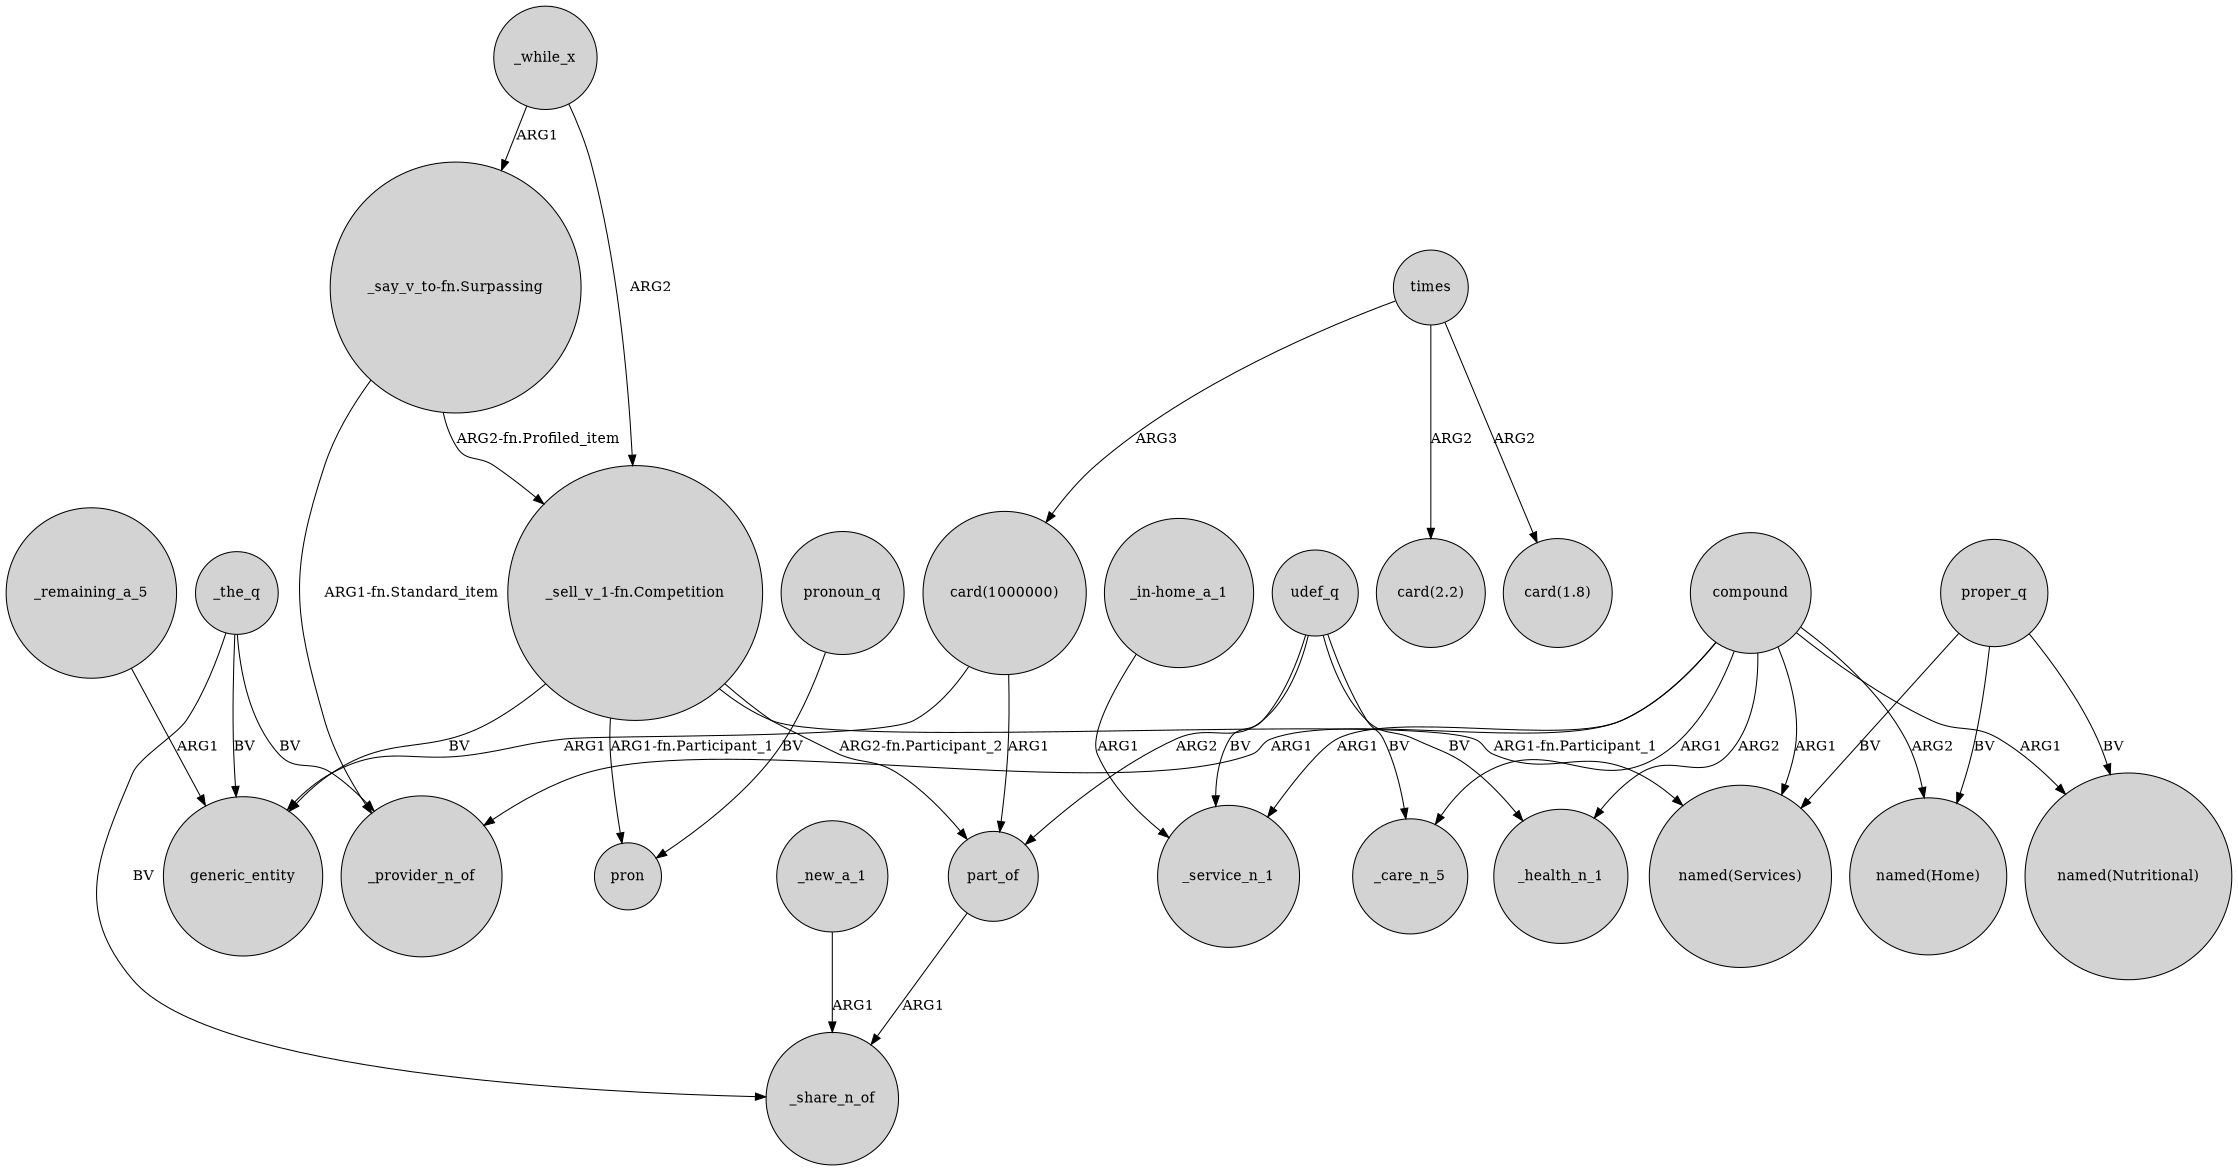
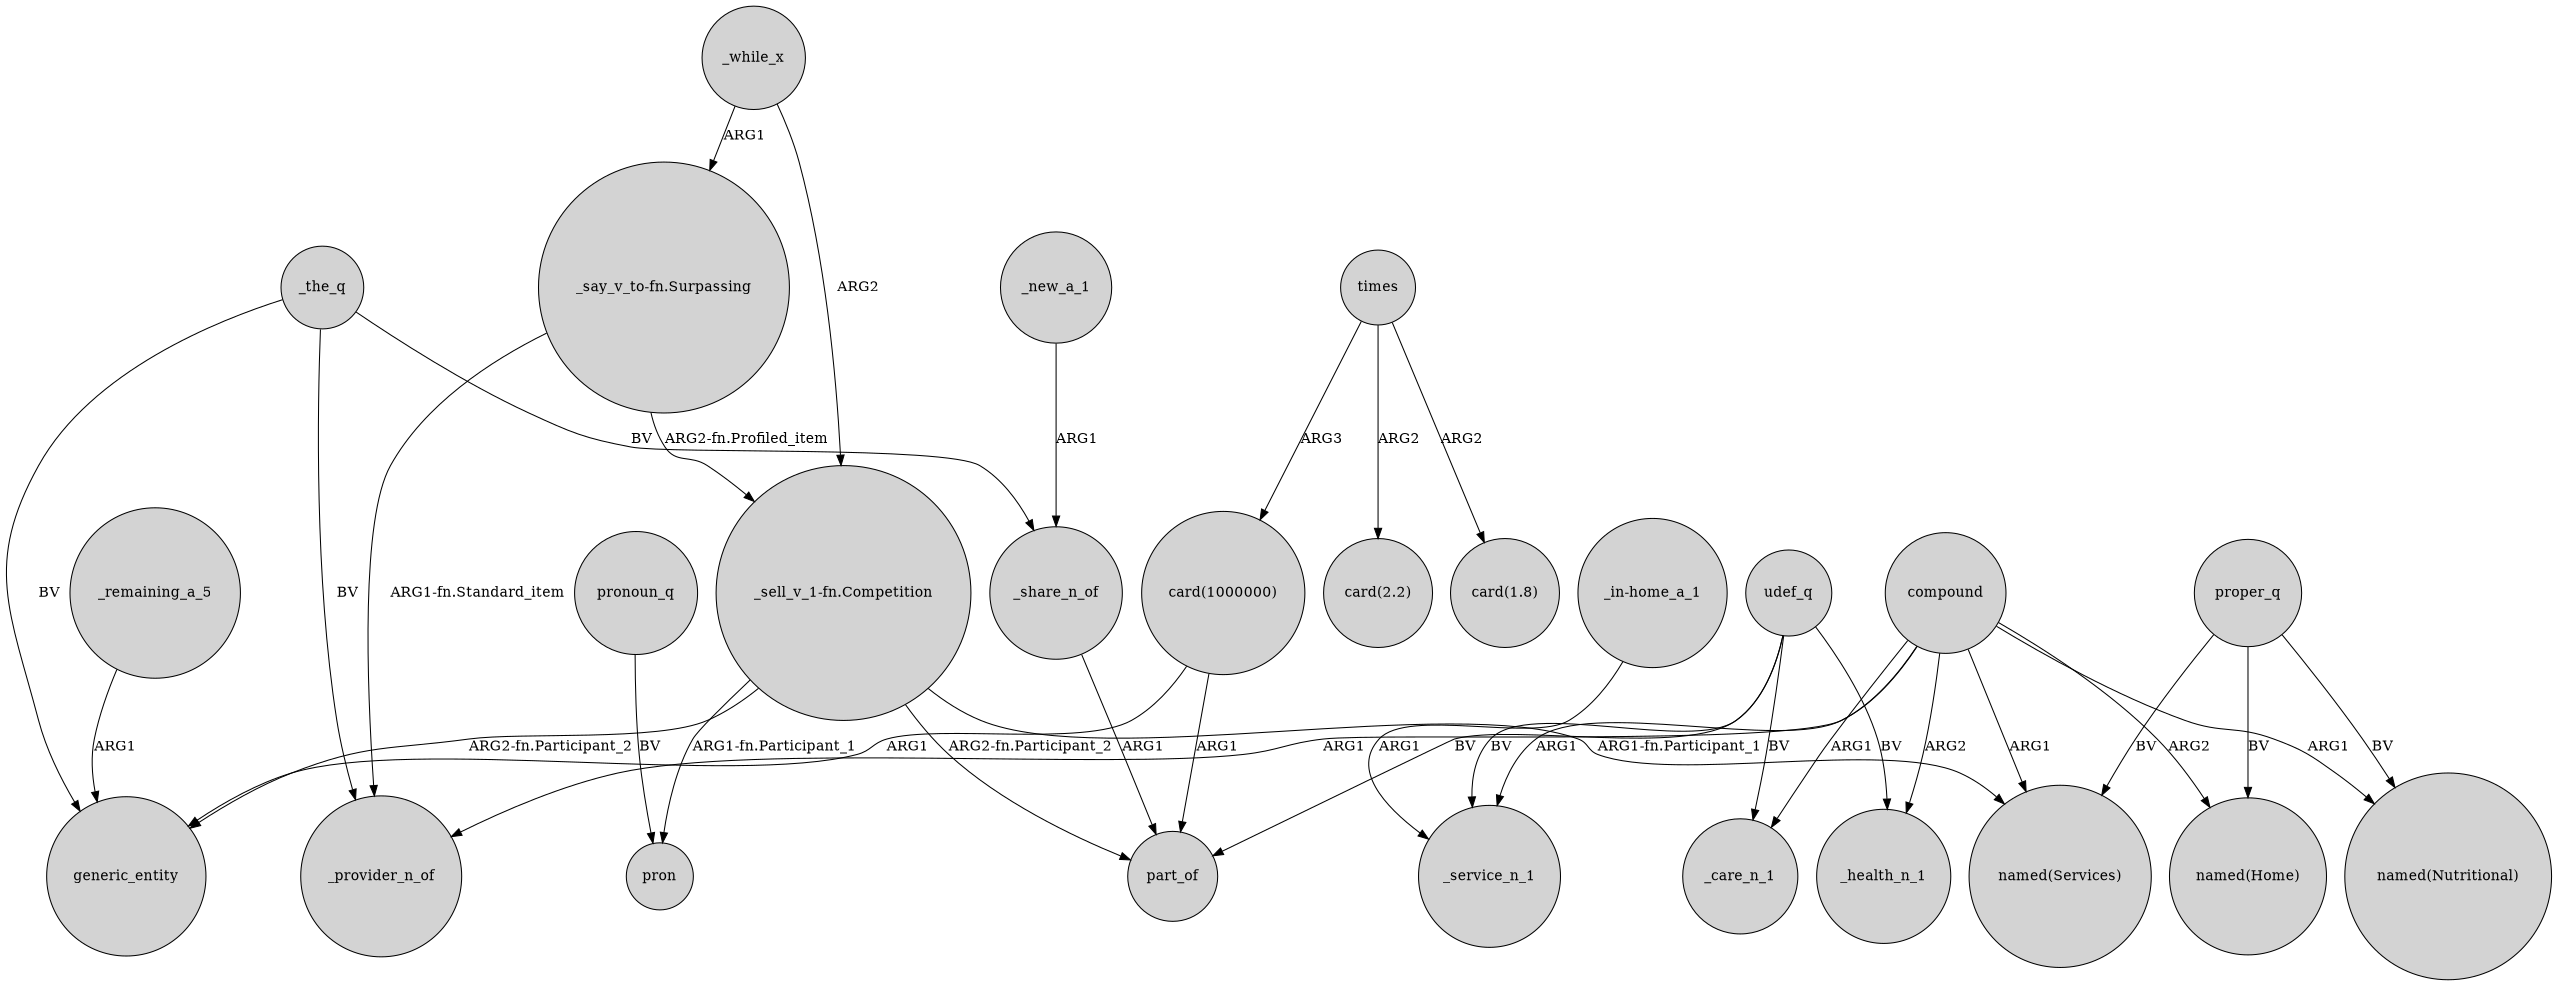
(459, 747) -> (551, 747)
(1197, 747) -> (1465, 747)
(1410, 876) -> (1740, 876)
(922, 974) -> (1121, 748)
